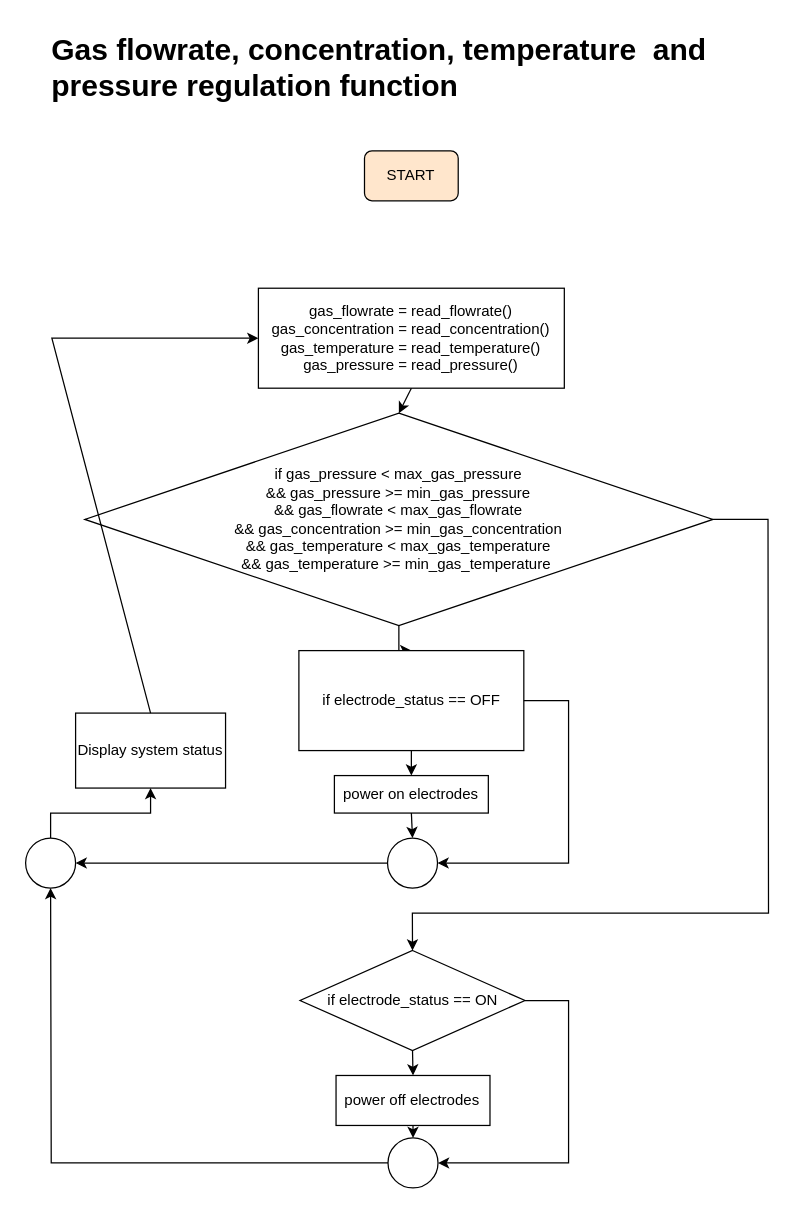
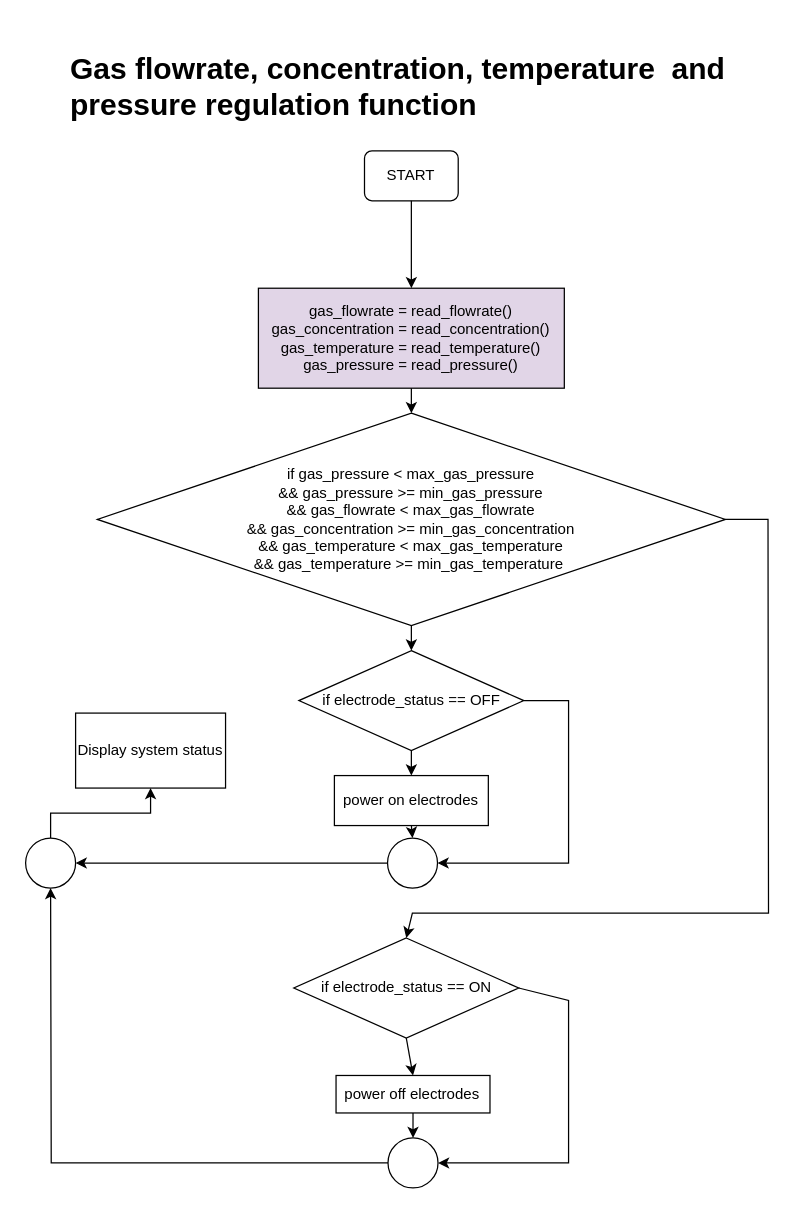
(383, 69) -> (401, 88)
(411, 176) -> (411, 176)
none -> (411, 240)
(411, 338) -> (411, 338)
(76, 430) -> none
(399, 519) -> (411, 519)
(411, 701) -> (411, 701)
(411, 794) -> (411, 801)
(413, 1001) -> (406, 988)
(413, 1101) -> (413, 1094)
